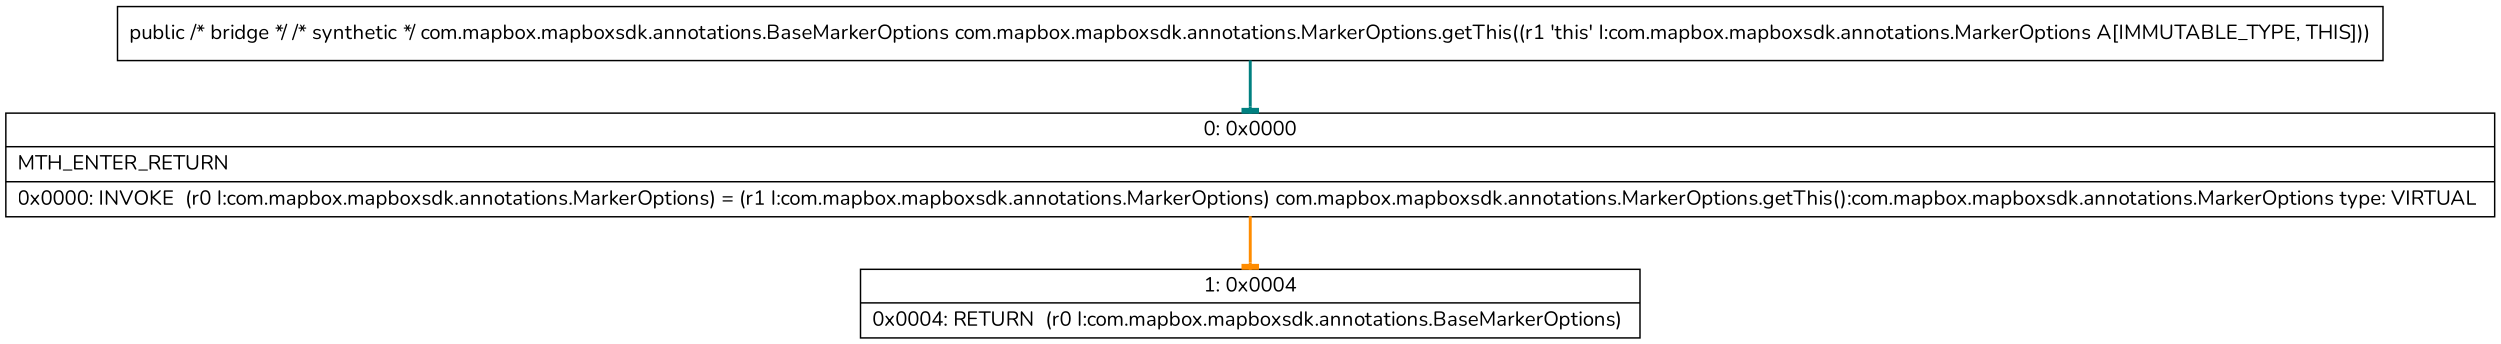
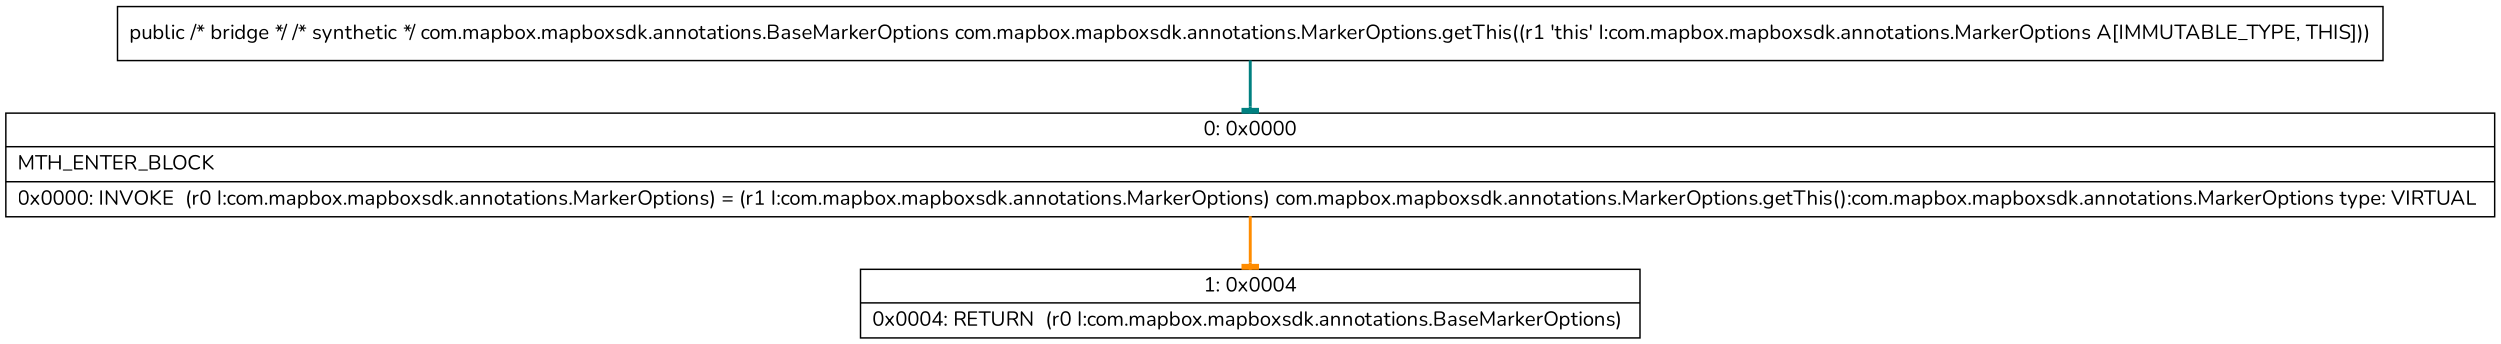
(123, 163) -> (117, 163)
